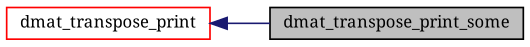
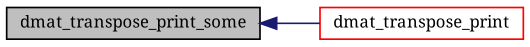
(249, 23) -> (298, 23)
